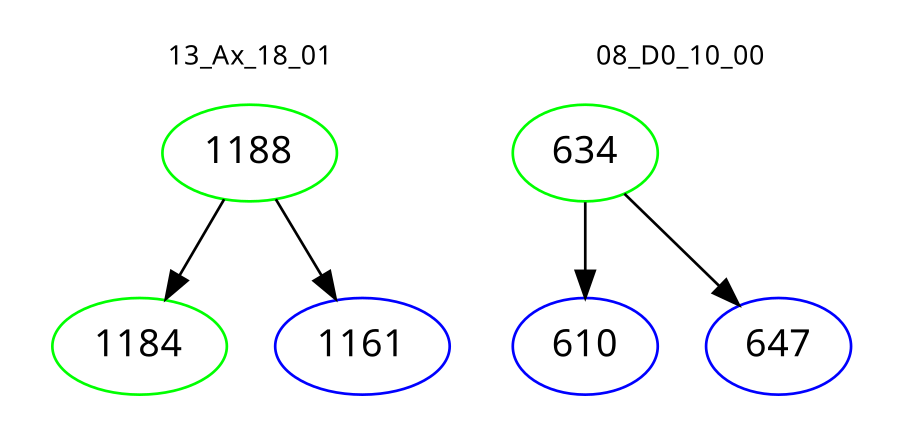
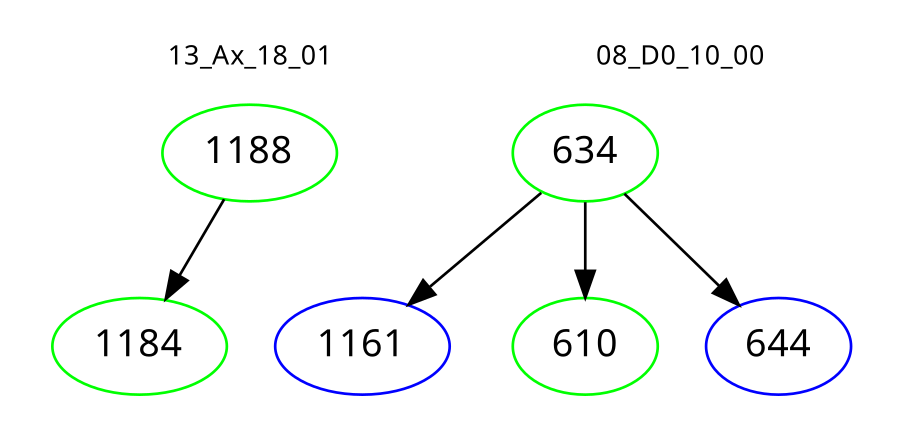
(299, 237) -> (508, 221)
(585, 346) -> (585, 346)
(779, 346) -> (779, 346)
